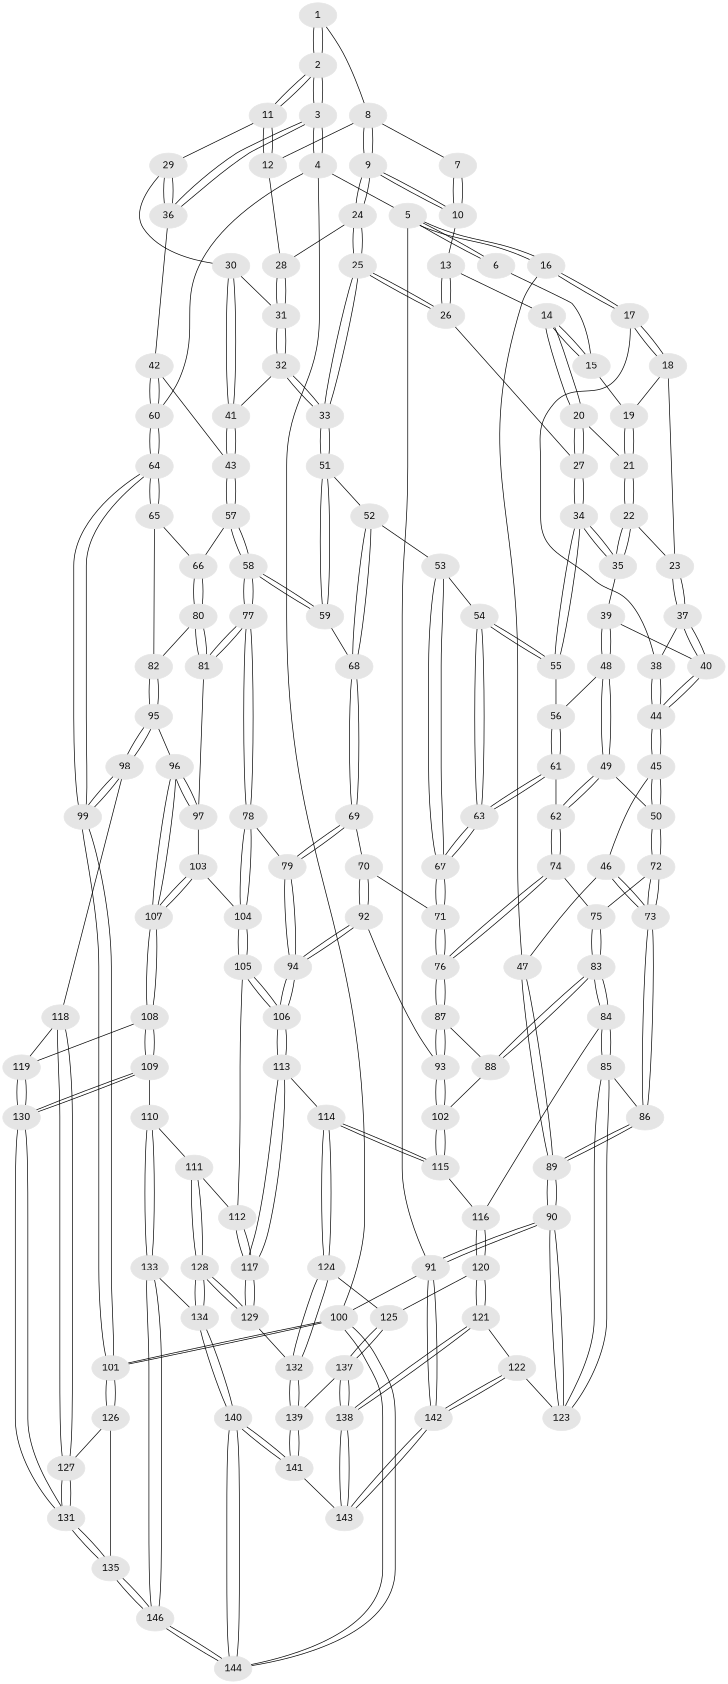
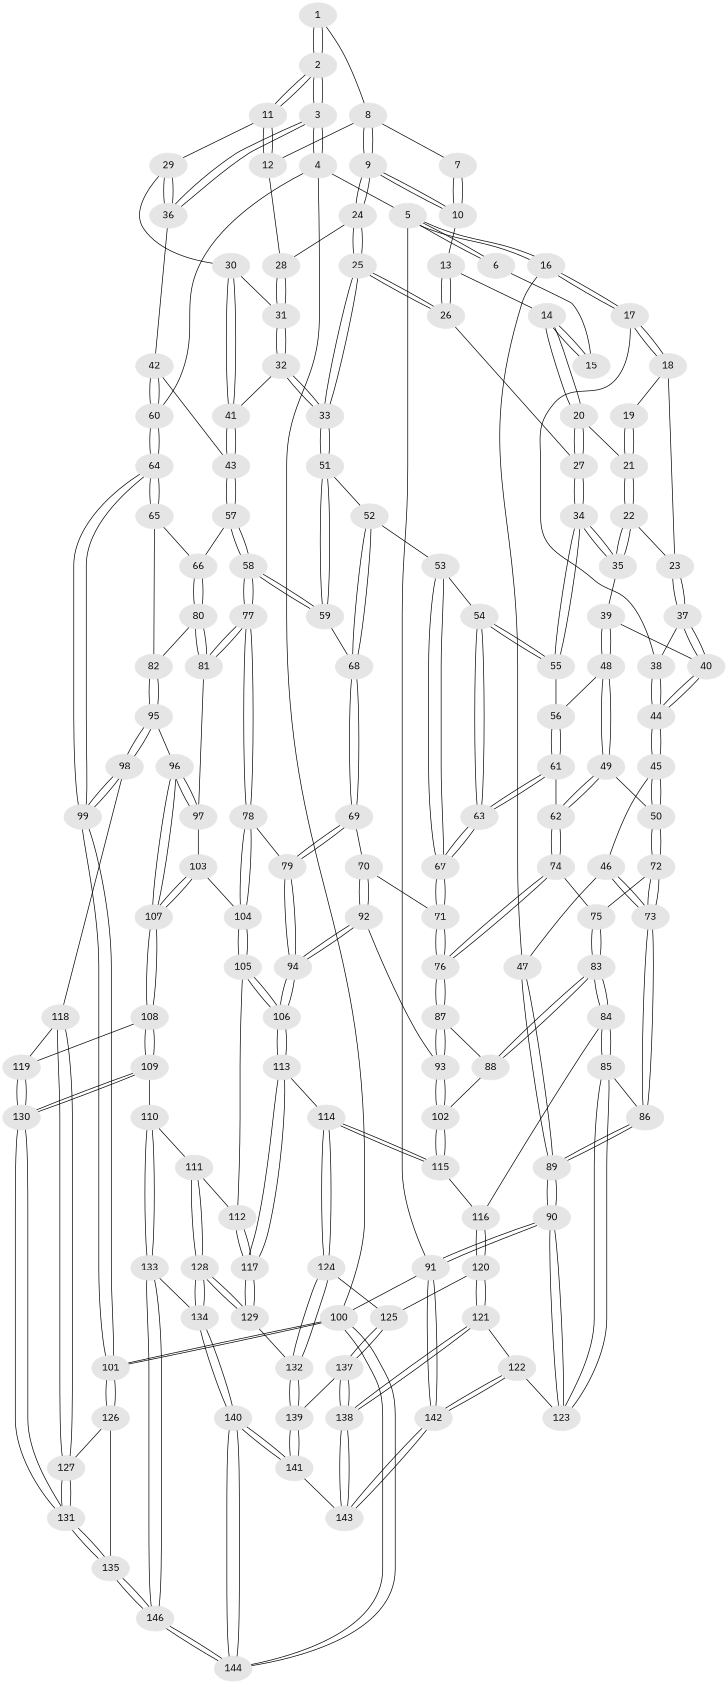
(610, 391) -> none
